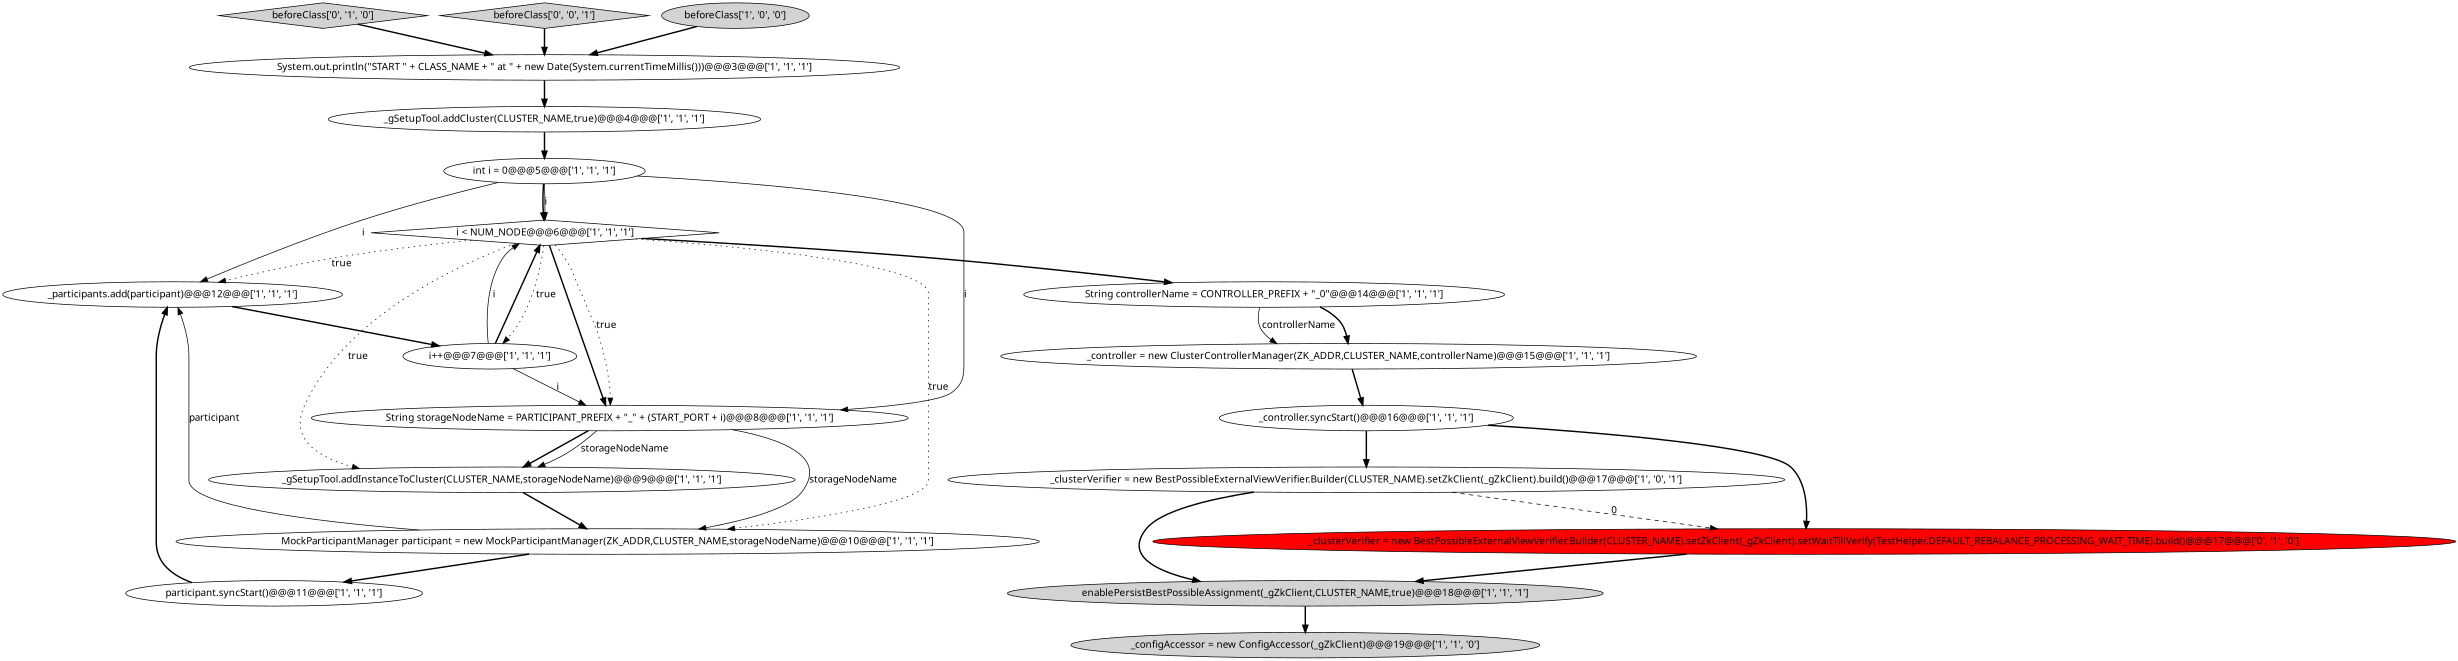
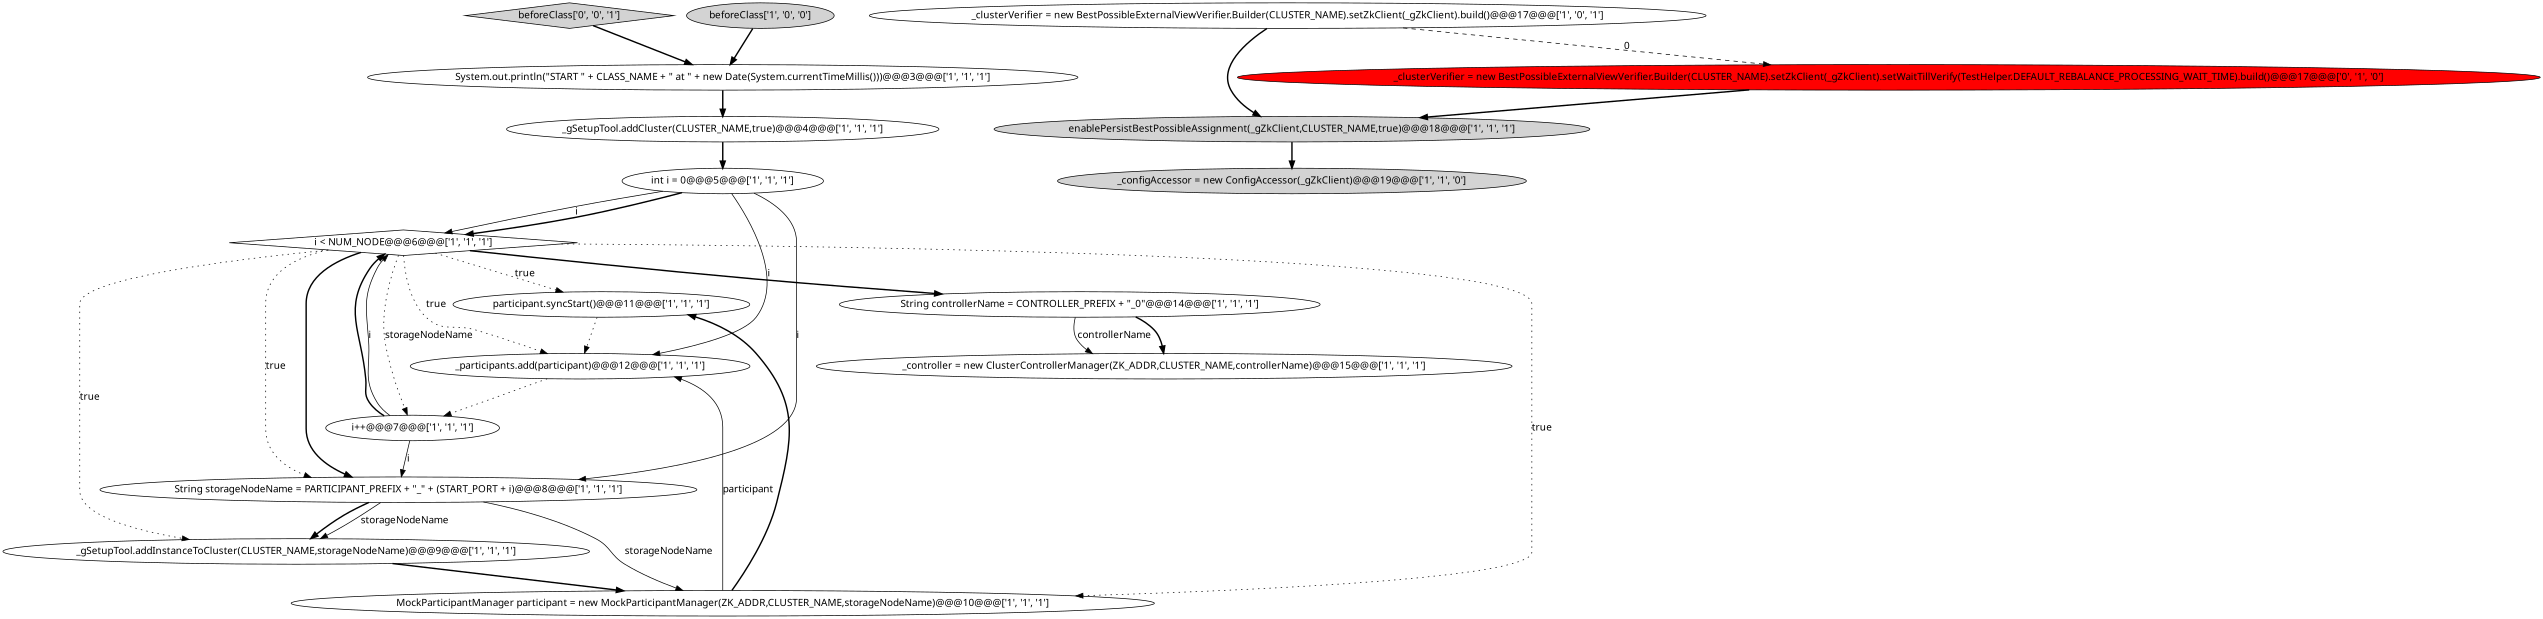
(323, 16) -> none
none -> (496, 272)
(546, 295) -> (429, 335)
(332, 326) -> (499, 396)
(1366, 418) -> none
(156, 457) -> (592, 332)
